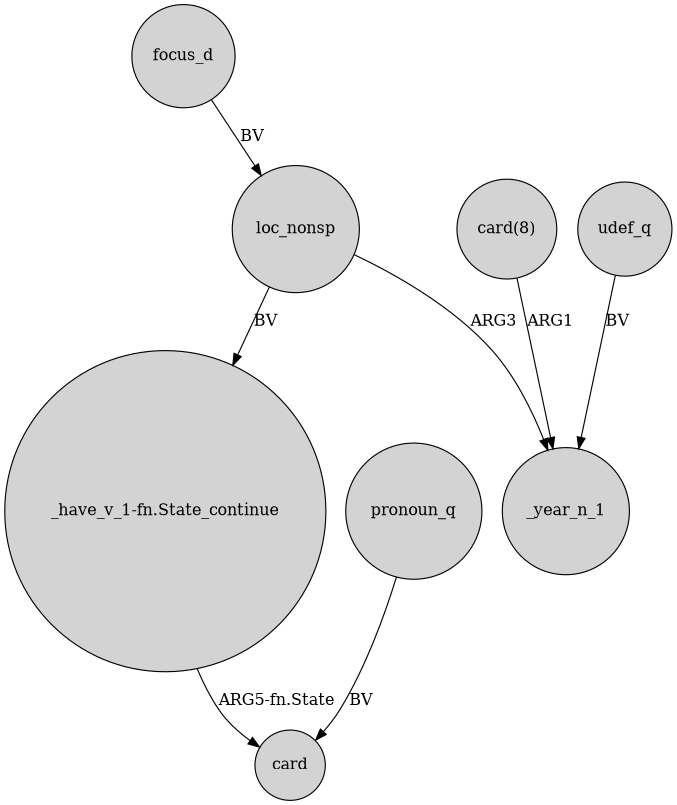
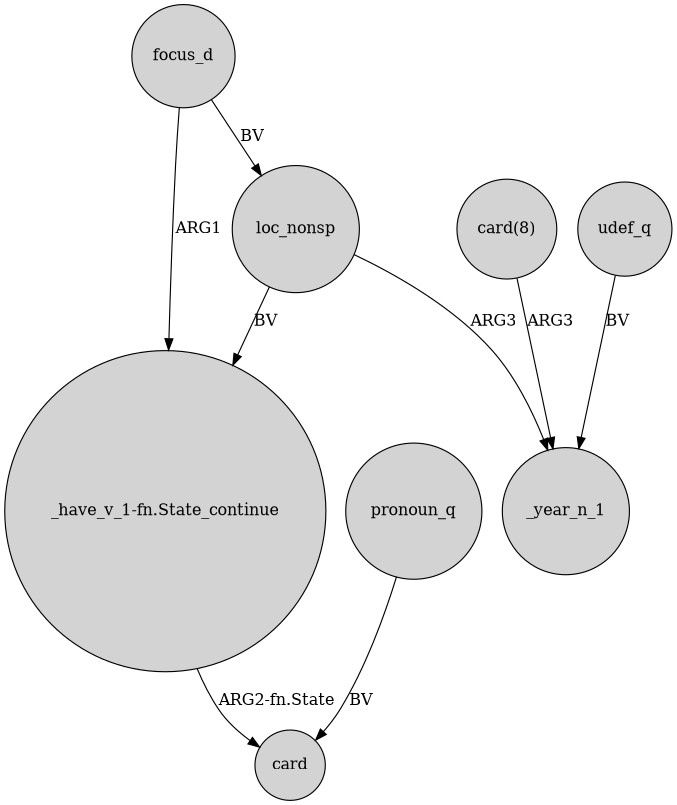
none -> (173, 223)
(551, 321) -> (551, 321)
(277, 701) -> (277, 701)
